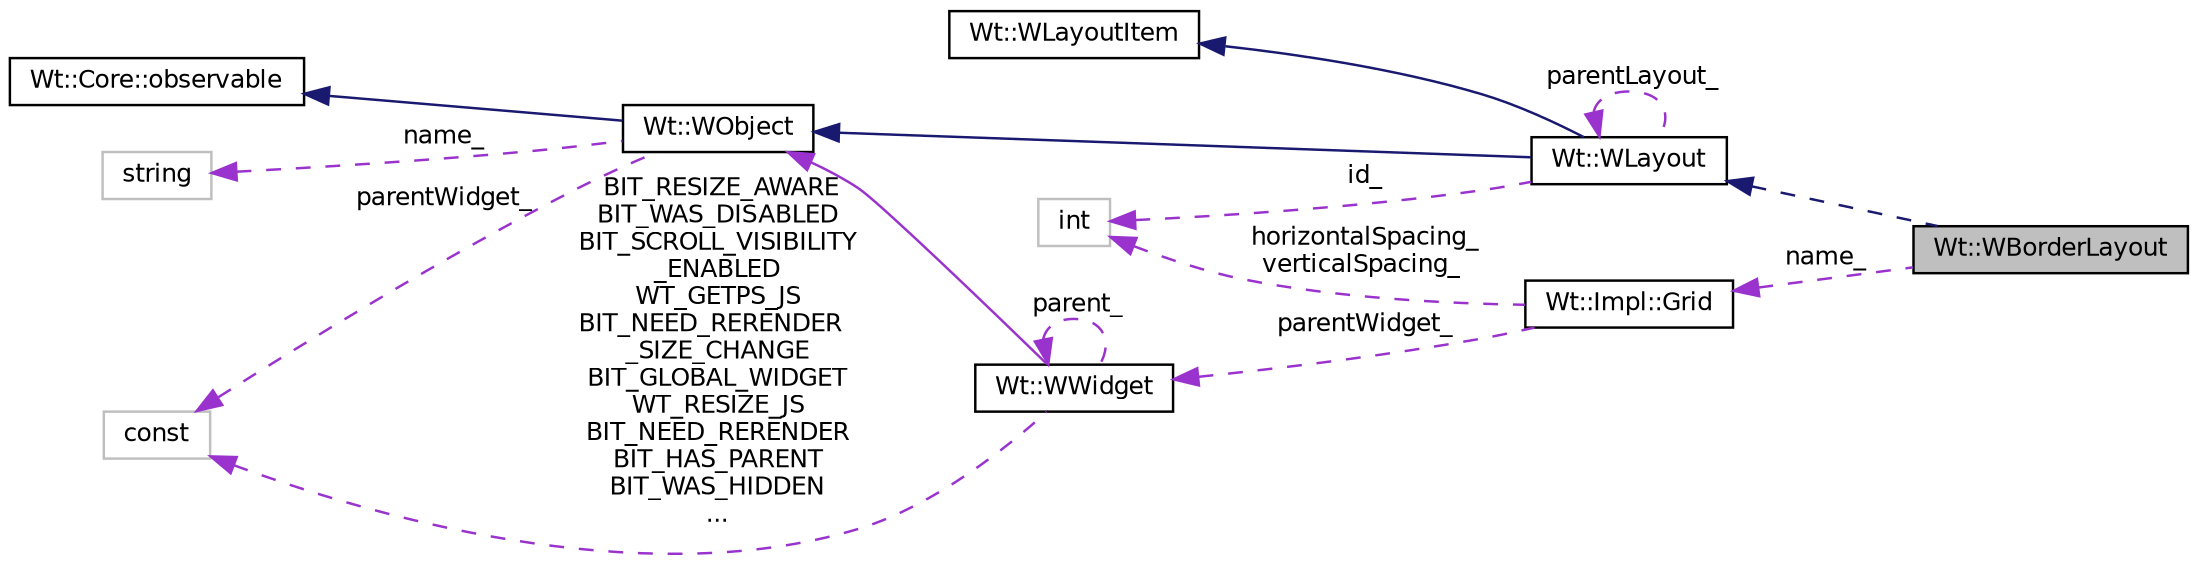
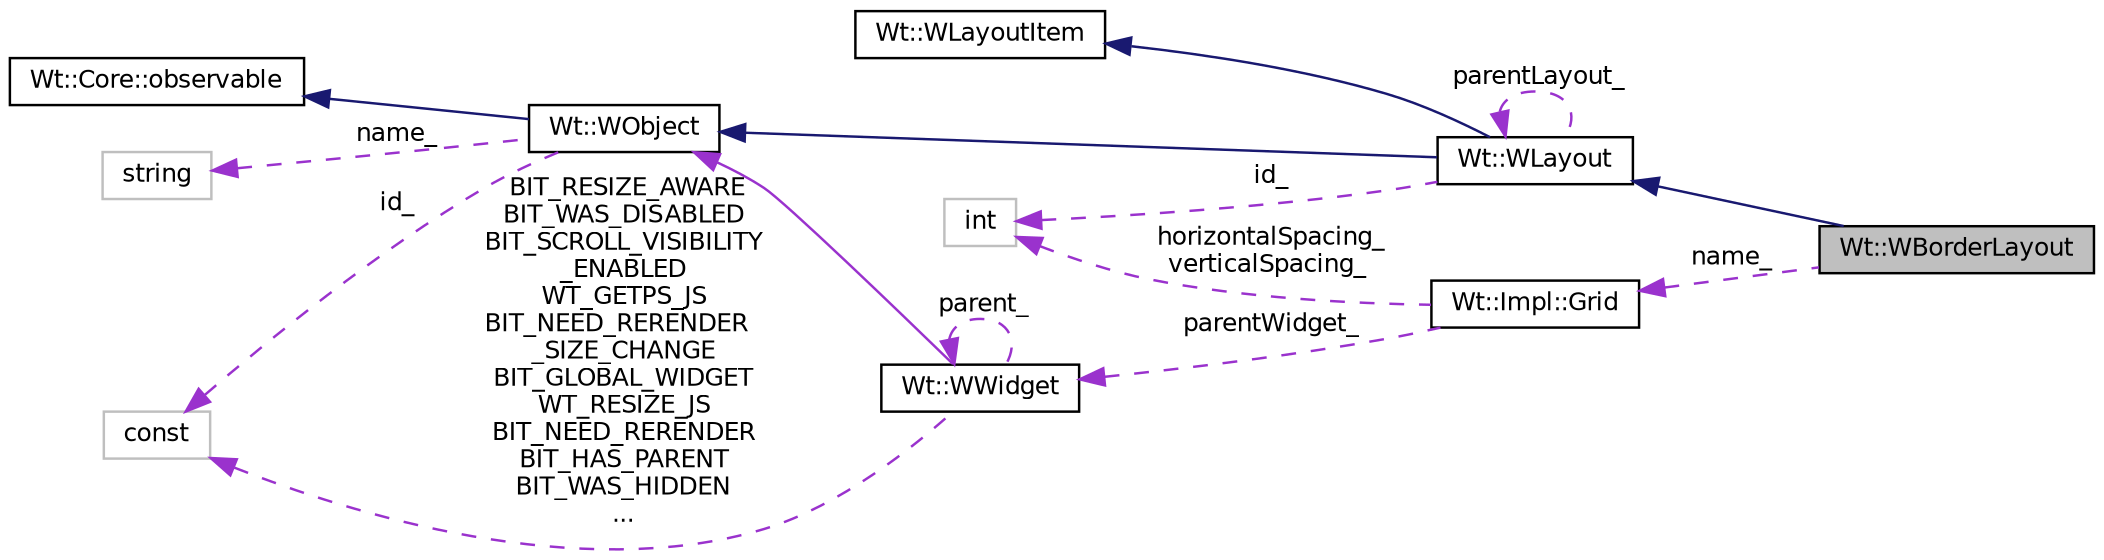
(441, 199) -> (394, 204)
(1845, 206) -> (1751, 206)
